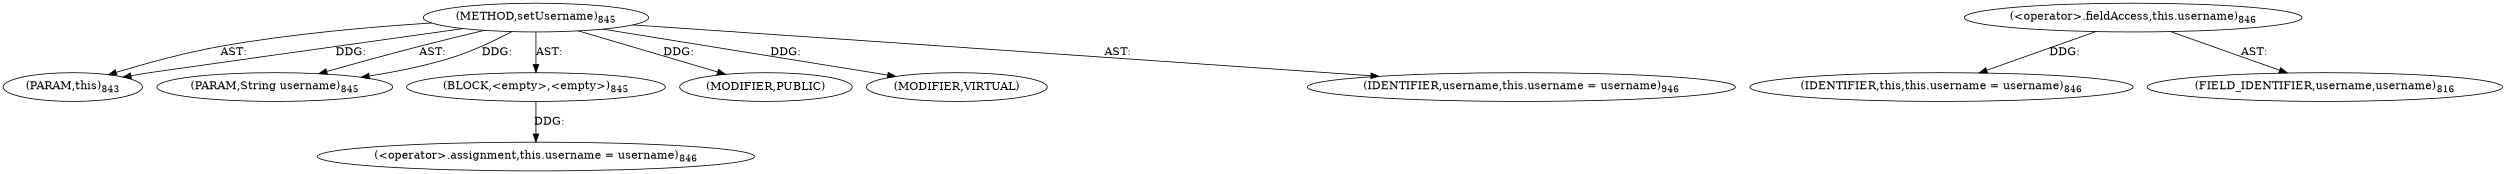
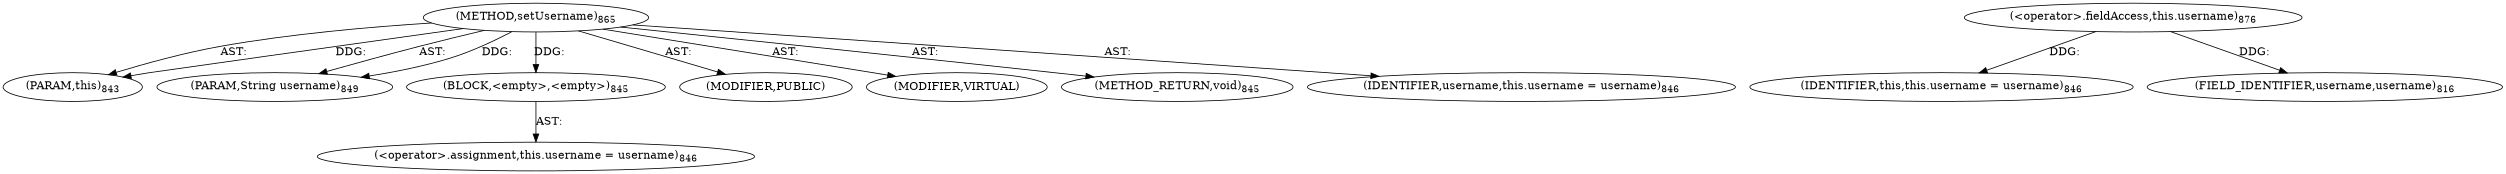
(607, 16) -> (607, 16)
(2247, 16) -> (2247, 16)
(551, 52) -> (551, 52)
(680, 52) -> (680, 52)
(788, 52) -> (788, 52)
(2256, 52) -> (2256, 52)
(350, 86) -> (350, 86)
(1670, 86) -> (1670, 86)
none -> (1177, 87)
(551, 122) -> (551, 122)
